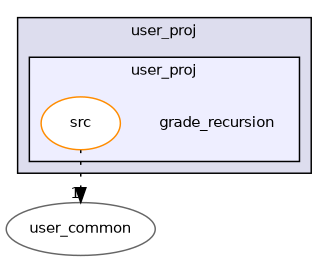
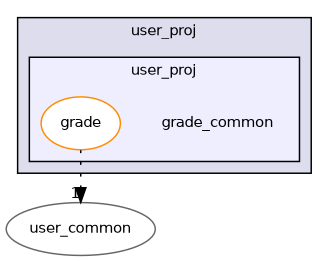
(81, 123) -> (81, 123)
(217, 123) -> (217, 123)
